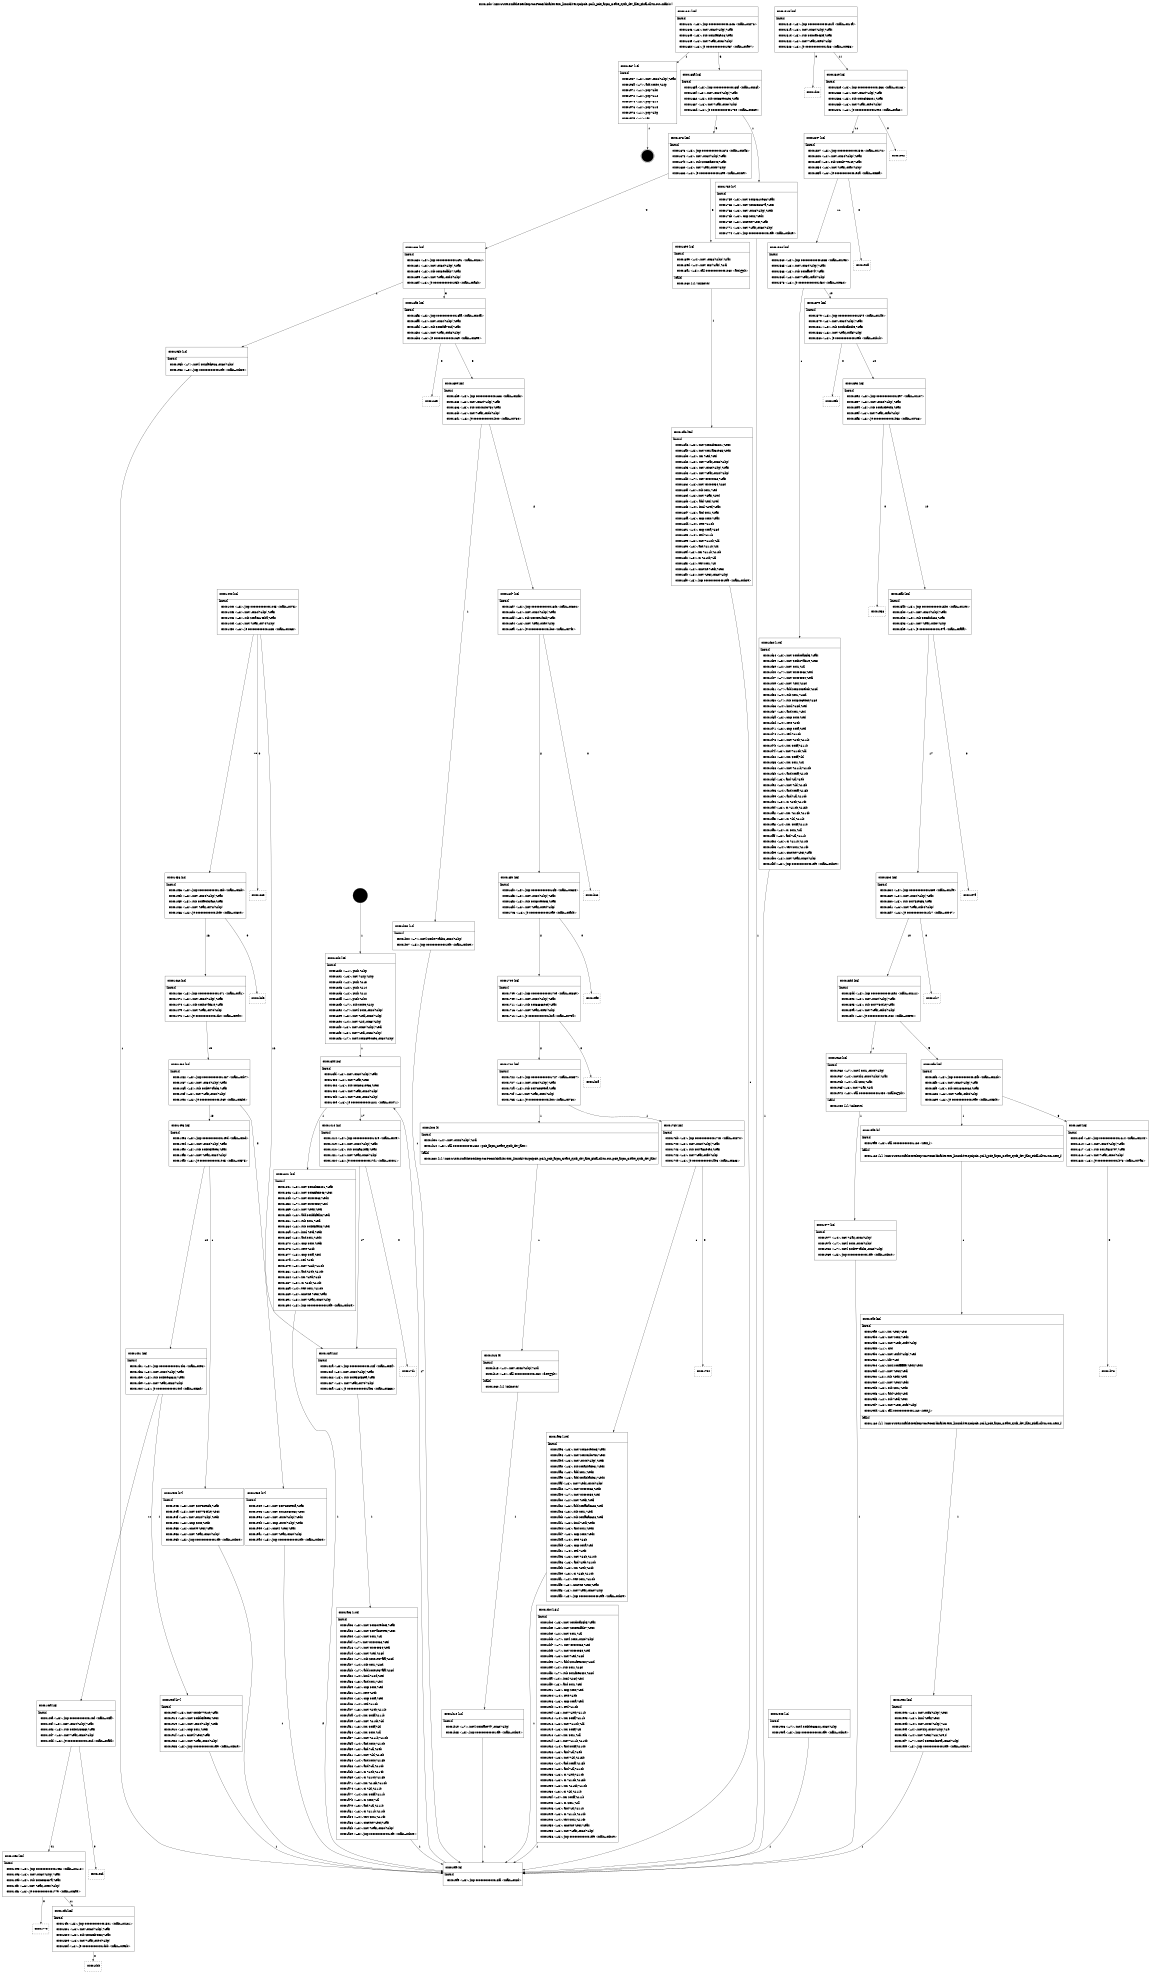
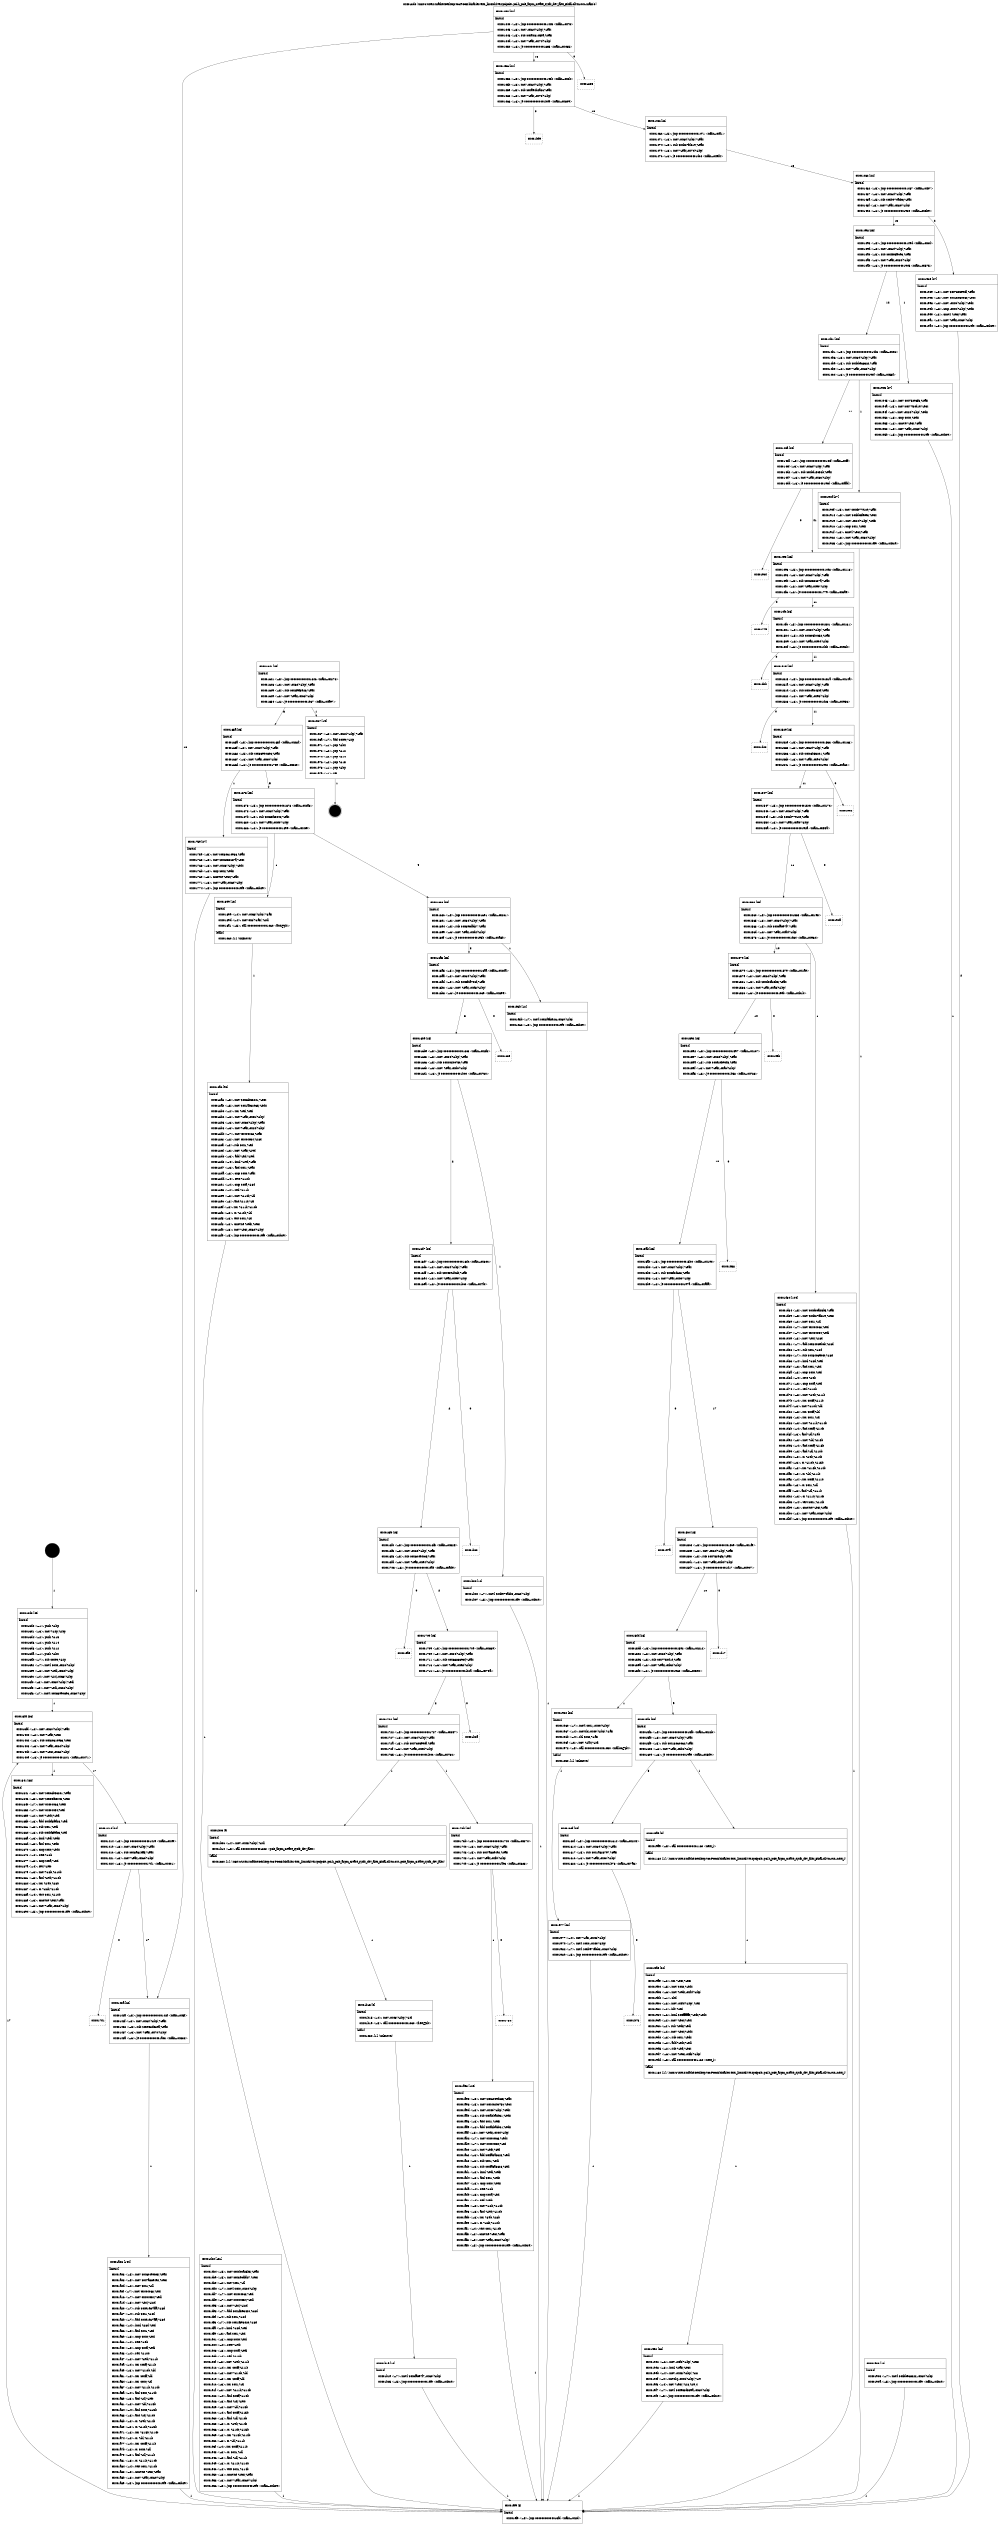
(712, 210) -> (276, 865)
none -> (813, 656)
(331, 1625) -> none
